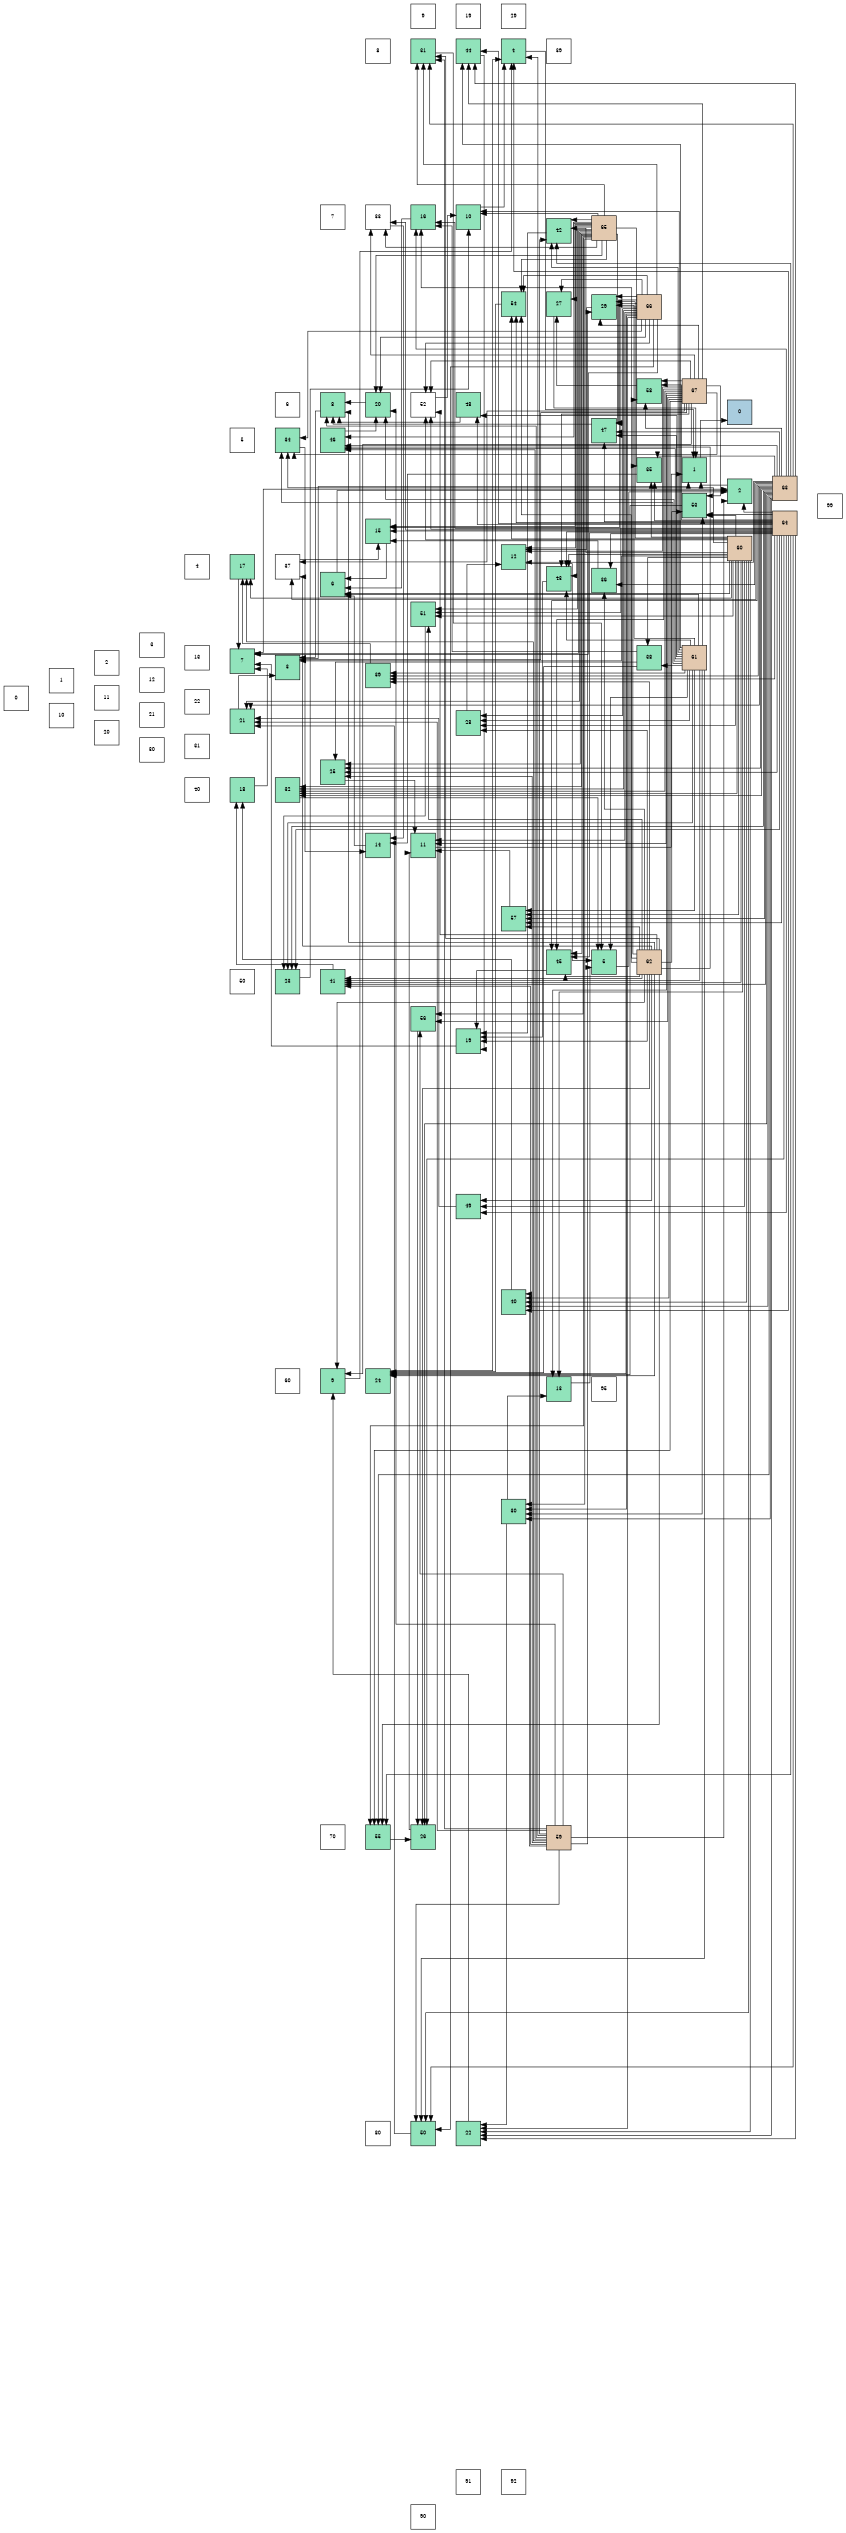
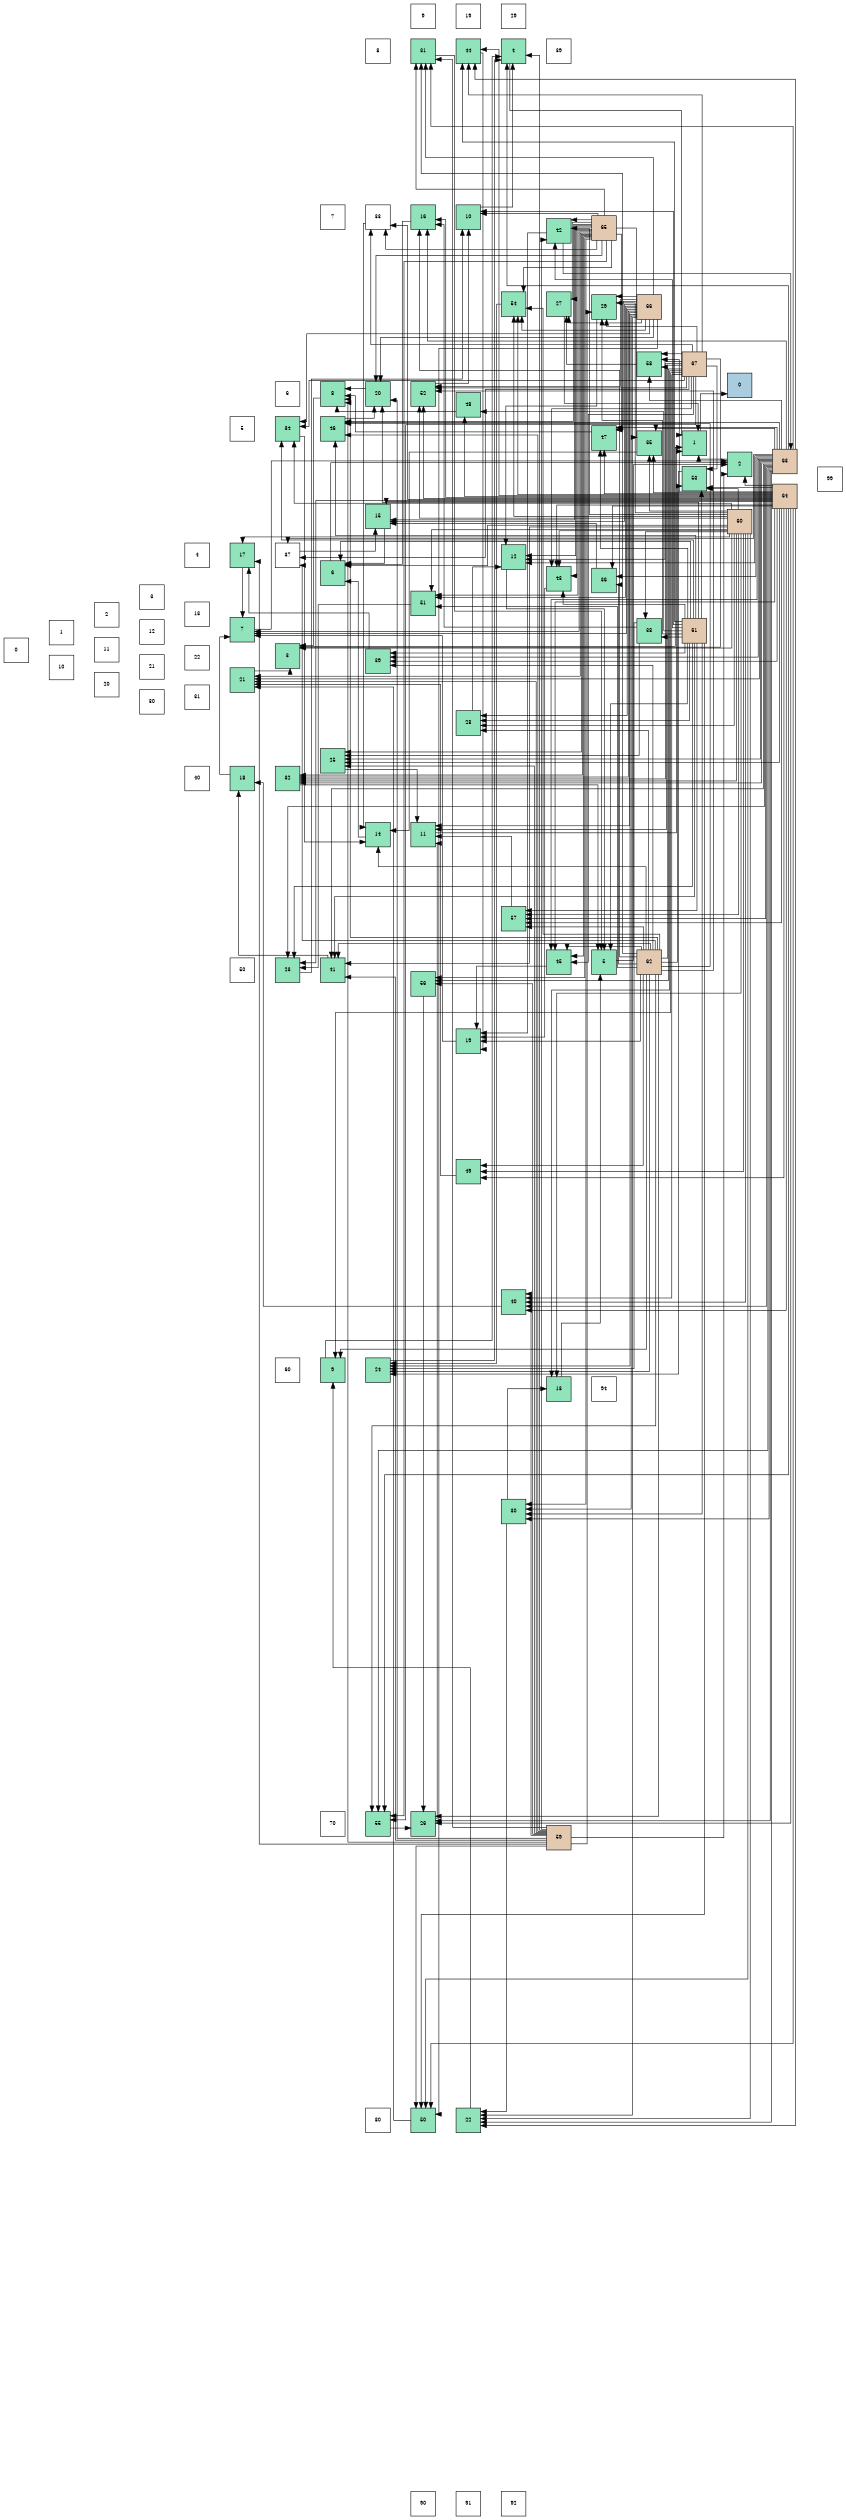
(773, 263) -> (747, 274)
(423, 405) -> (423, 394)
none -> (565, 867)
(604, 1389) -> (604, 1389)
